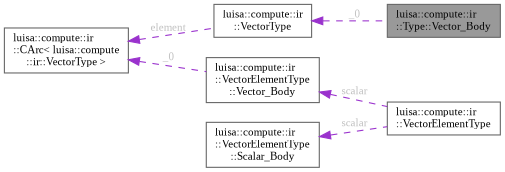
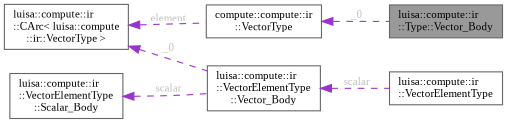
(263, 21) -> (264, 21)
(359, 131) -> (171, 96)
